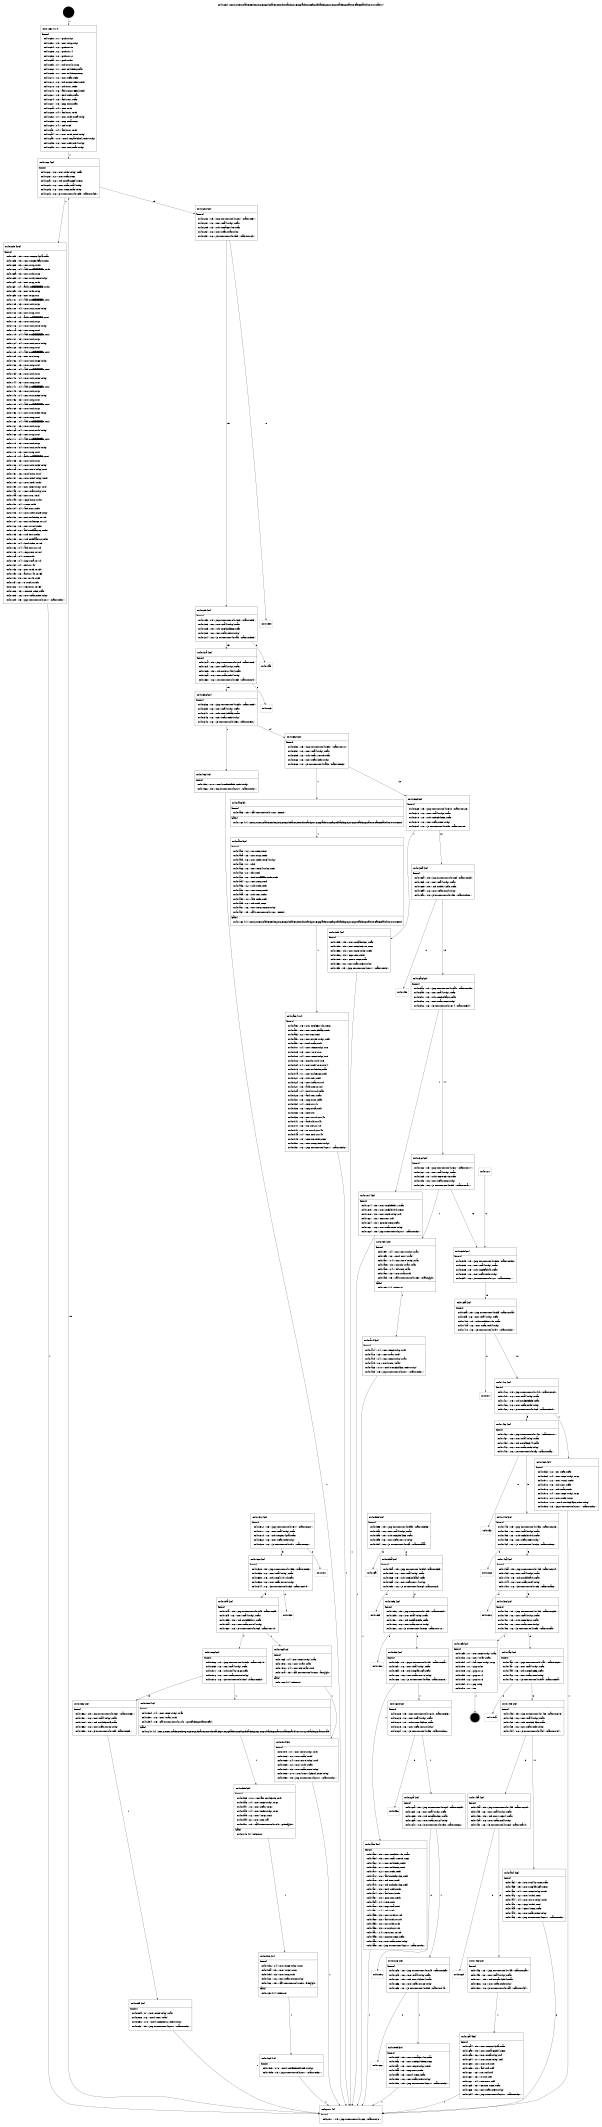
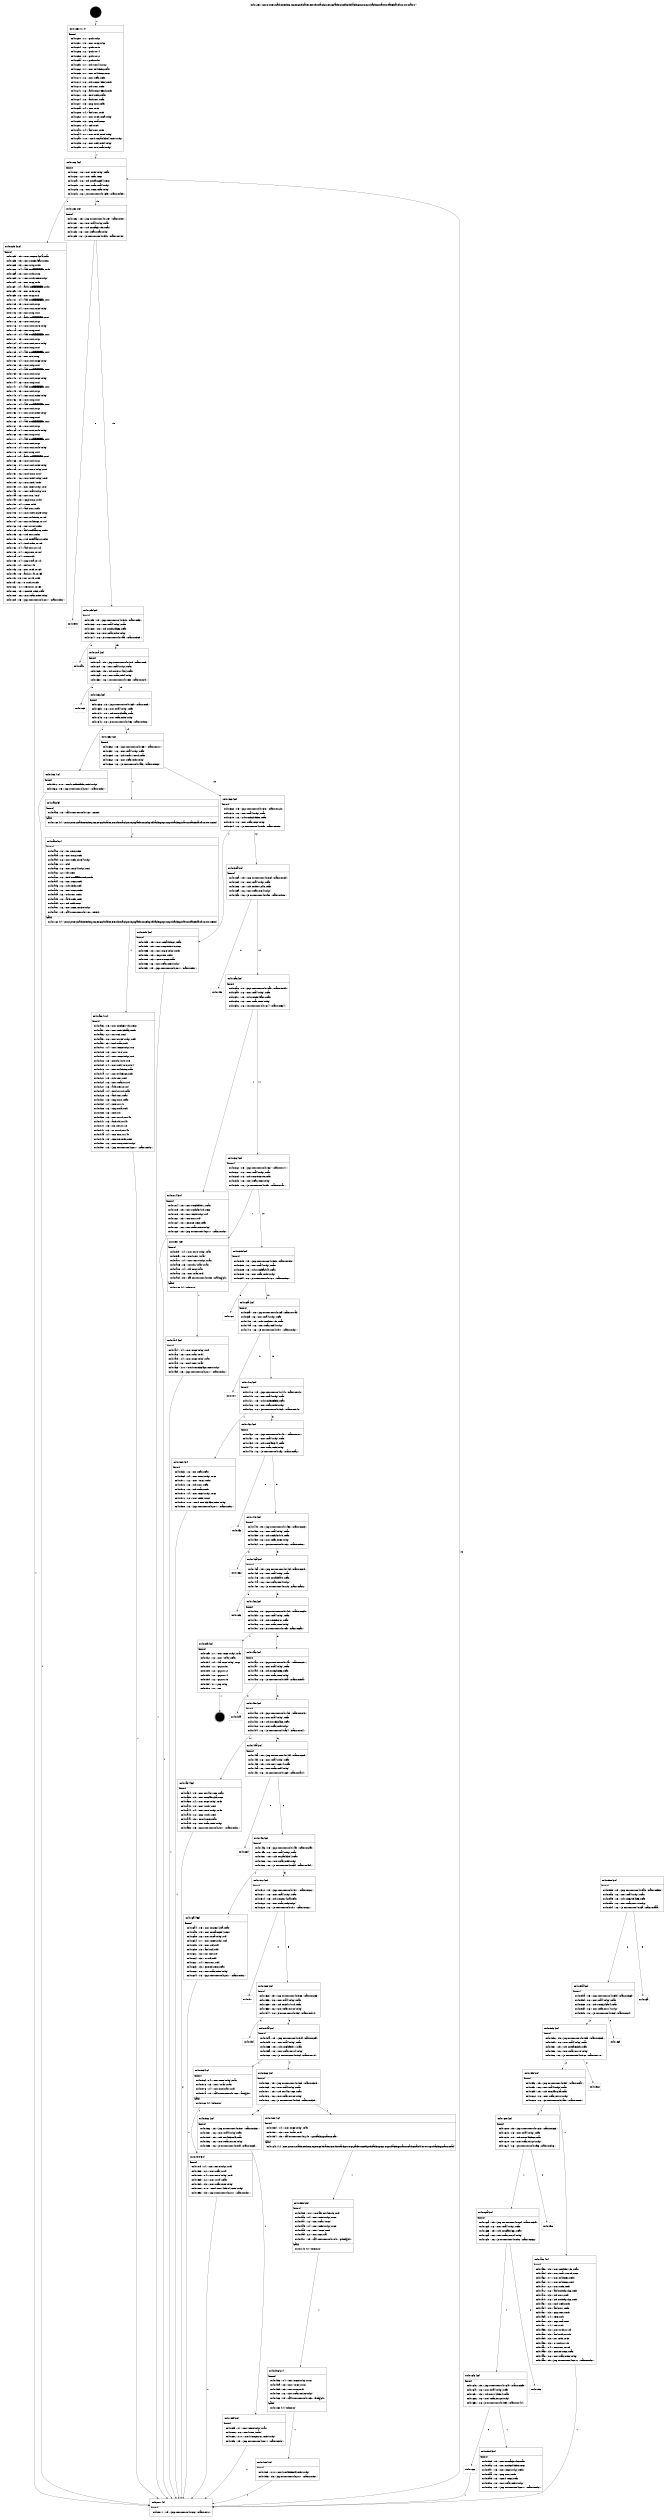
(485, 1211) -> (238, 1296)
none -> (284, 1872)
(387, 2097) -> (405, 2502)
